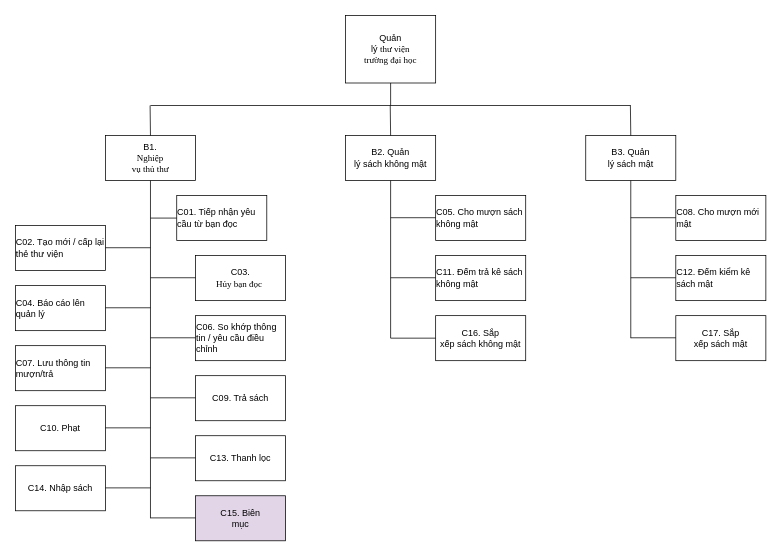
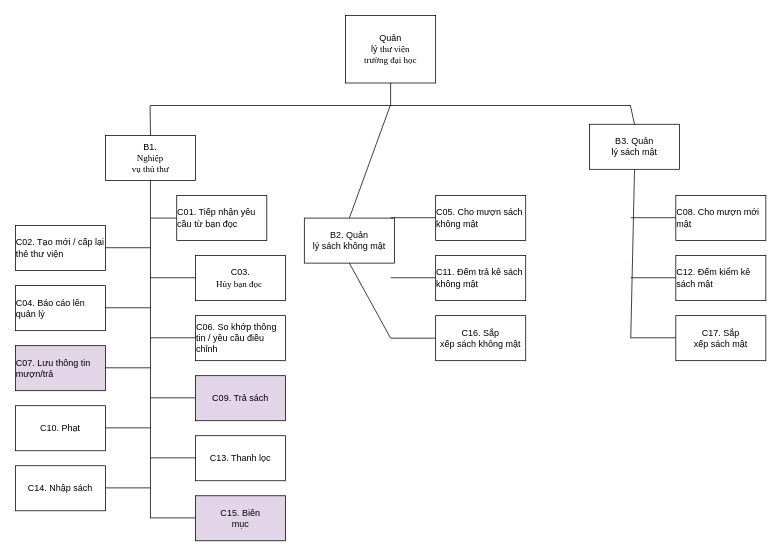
(390, 158) -> (349, 240)
(630, 158) -> (634, 147)
(60, 368) -> (60, 368)
(240, 398) -> (240, 398)
